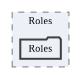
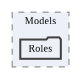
(41, 22) -> (41, 22)
